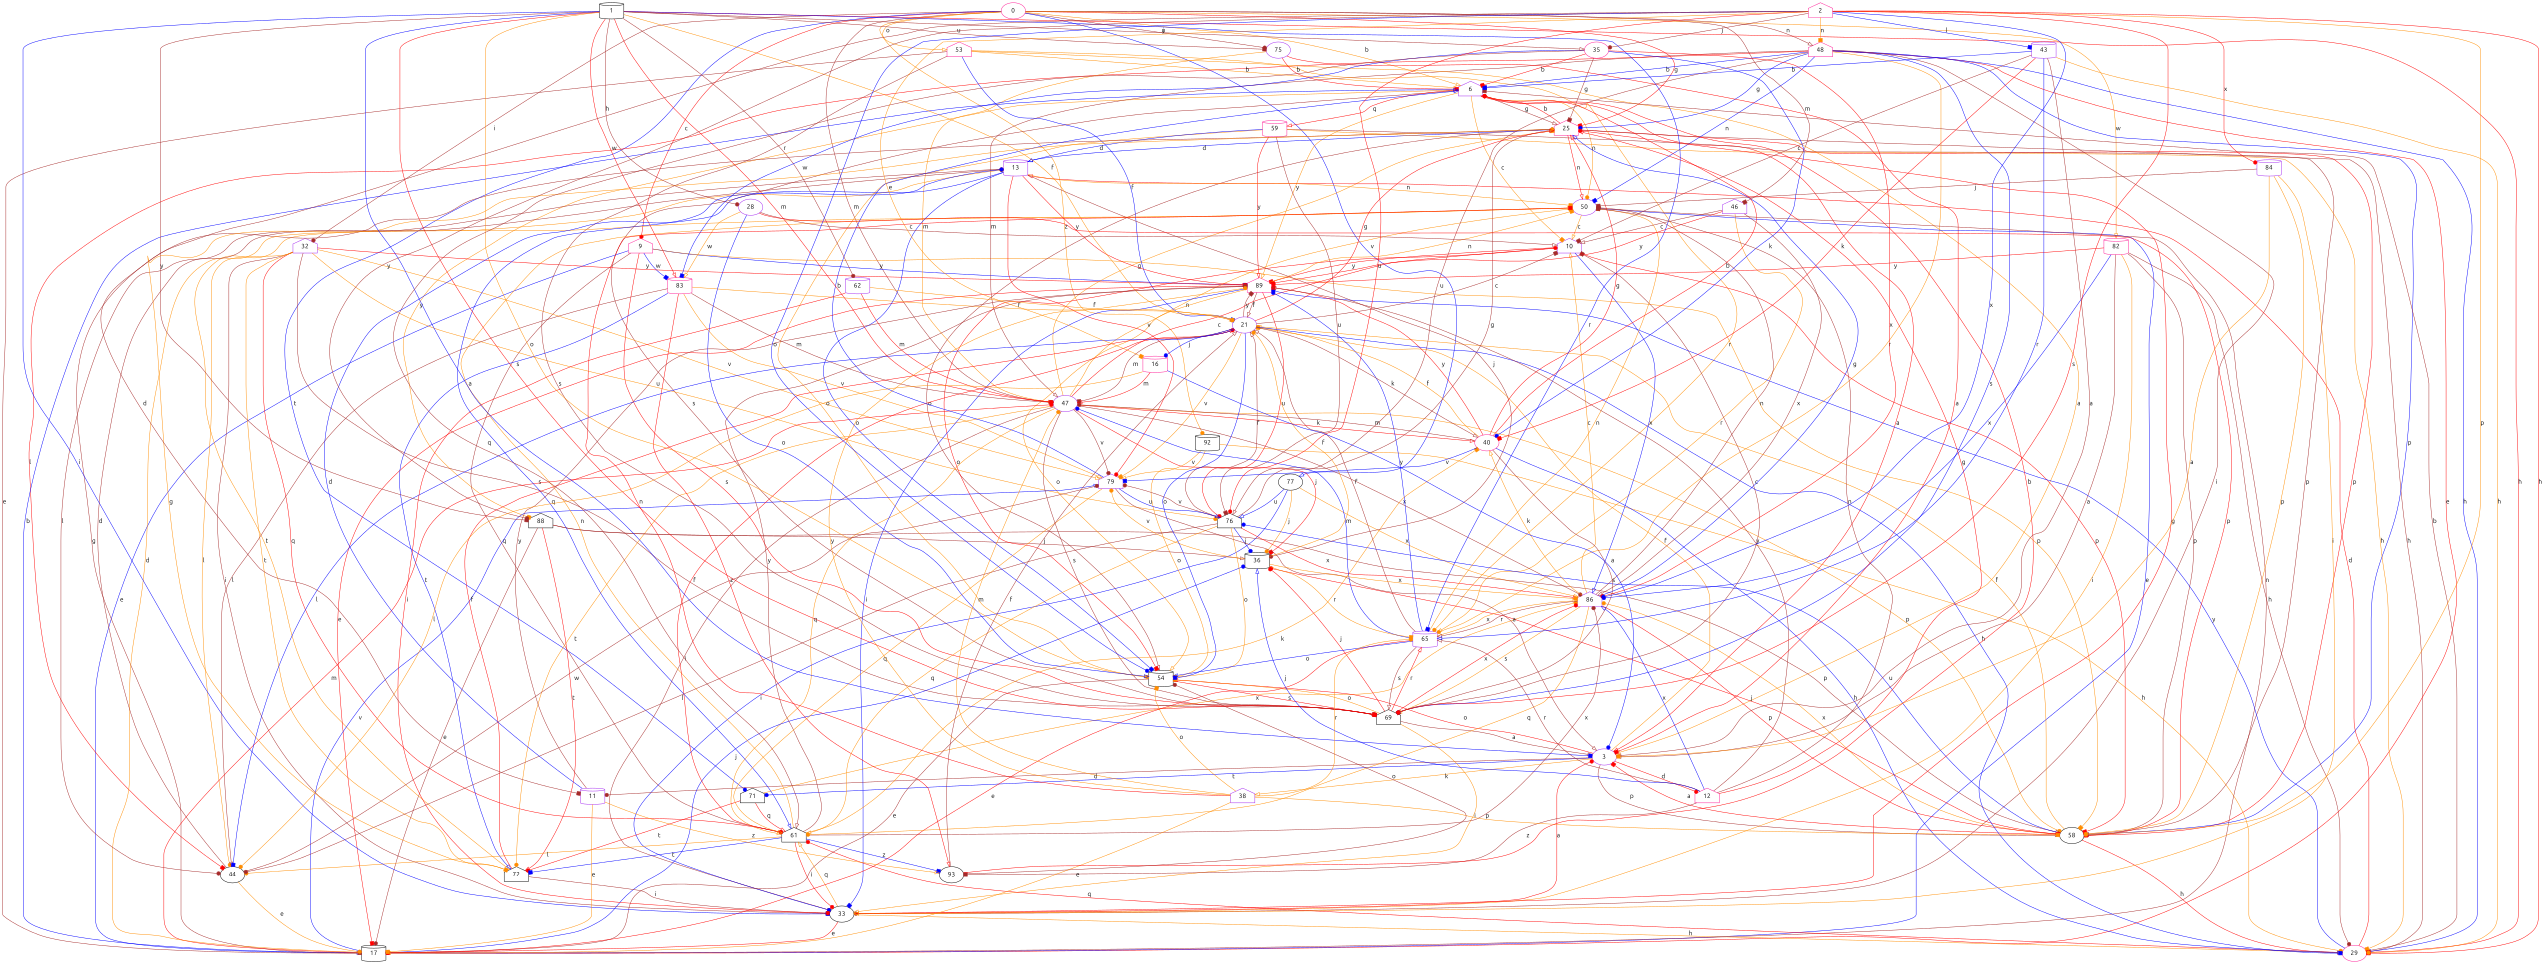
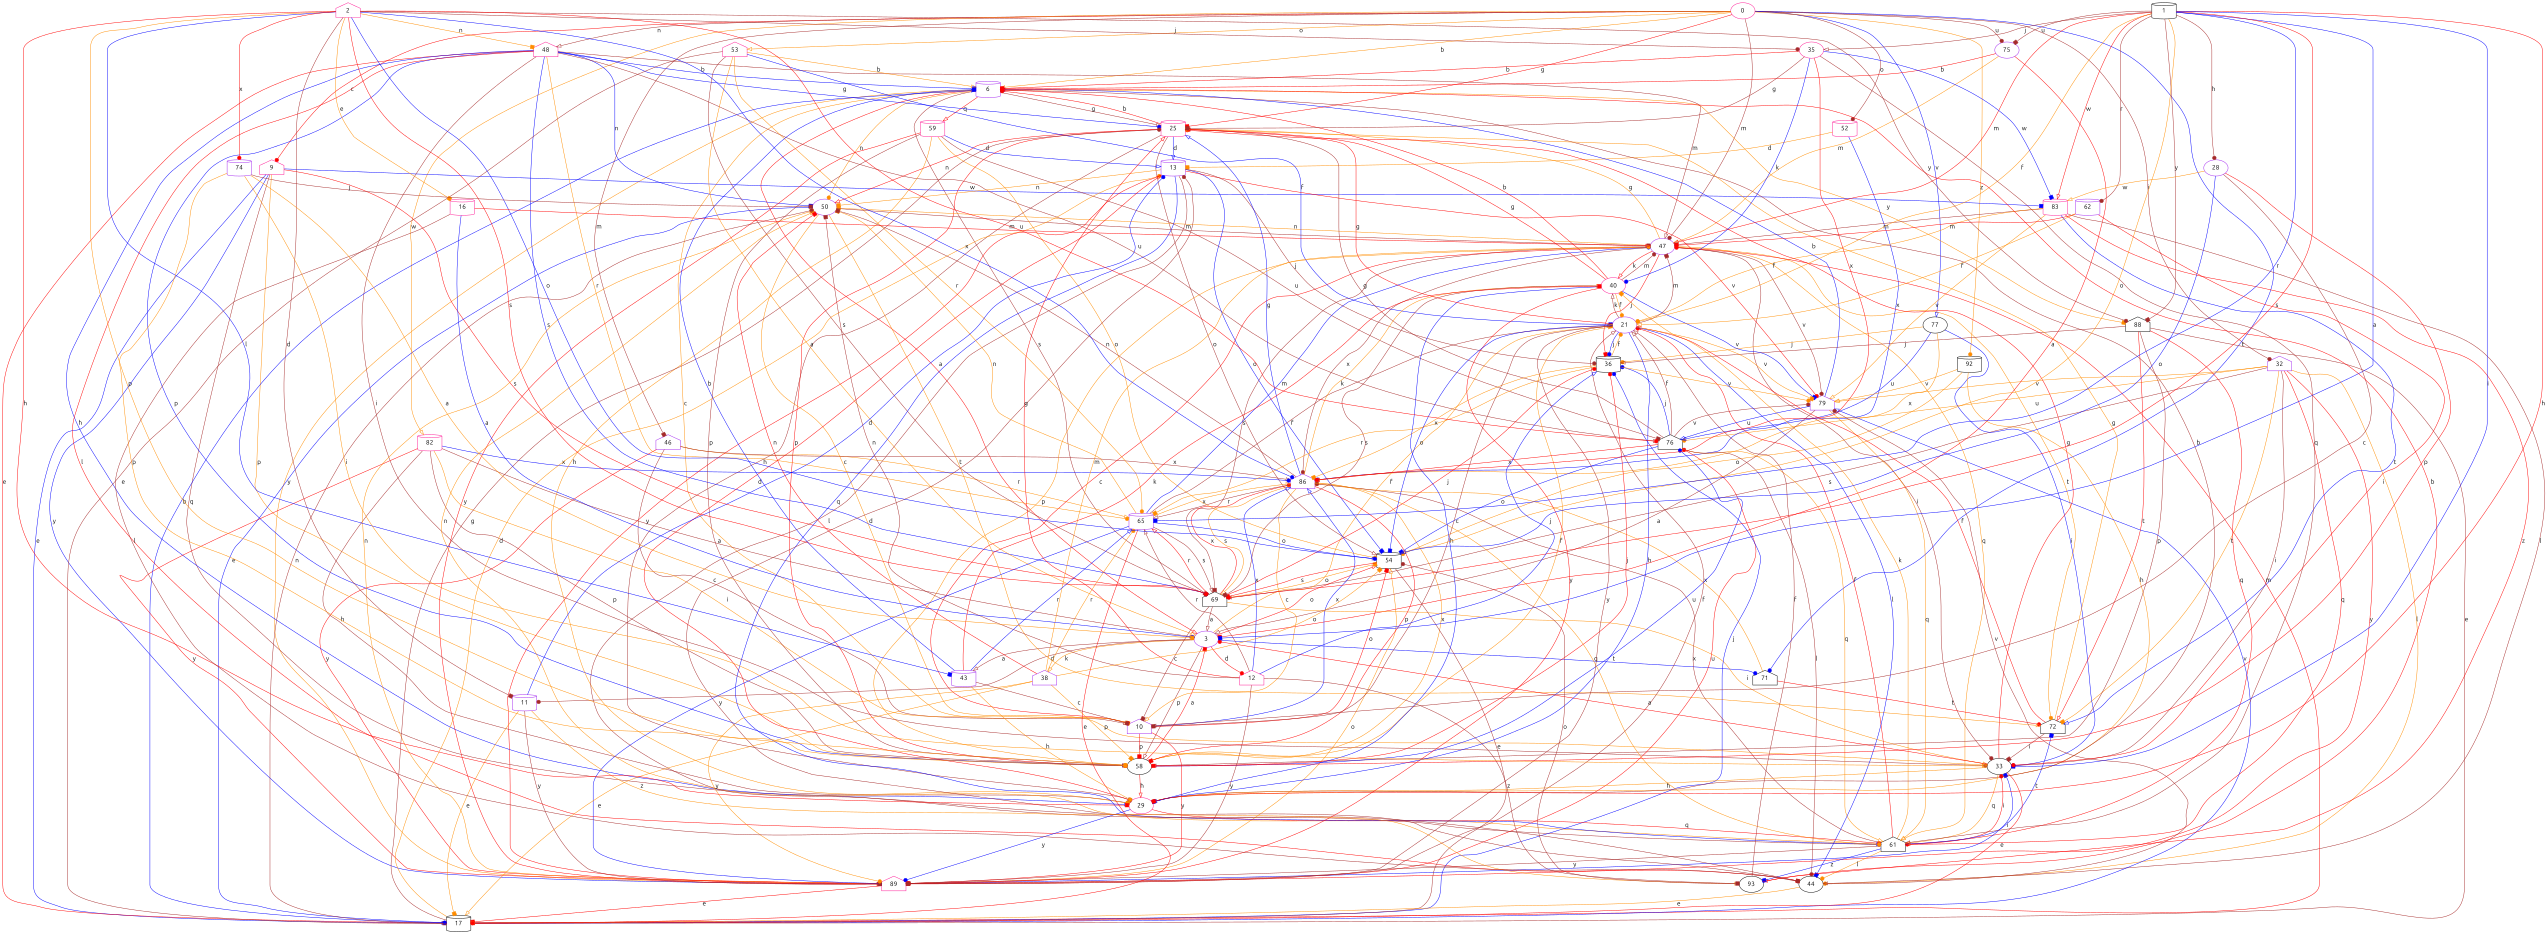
(1471, 89) -> (988, 89)
(1566, 129) -> (1173, 129)
none -> (1845, 129)
(2269, 168) -> (239, 168)
none -> (1241, 233)
(1189, 341) -> (1613, 342)
(611, 494) -> (656, 828)
(2028, 542) -> (1084, 645)
(1245, 627) -> (1527, 488)
(577, 678) -> (1996, 639)
(766, 818) -> (2252, 643)
